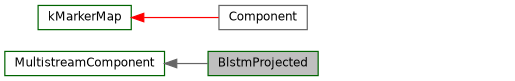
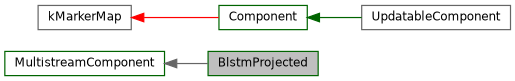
(85, 18) -> (85, 18)
(263, 18) -> (263, 18)
none -> (436, 18)
